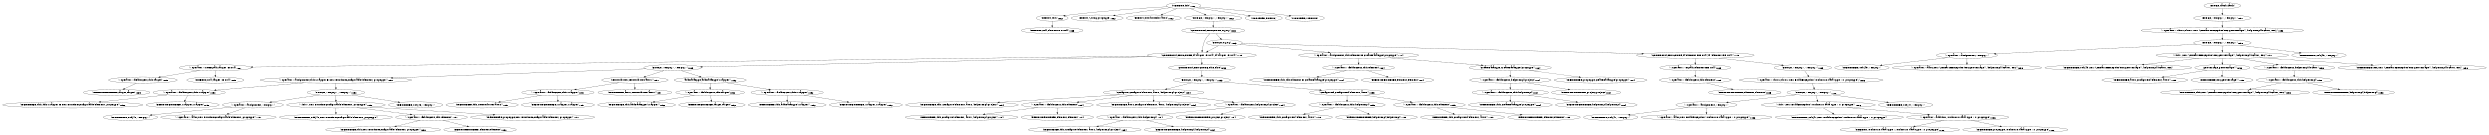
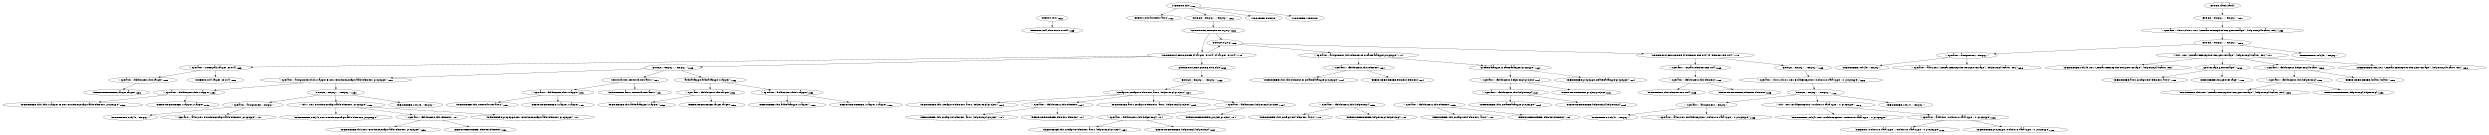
(1116, 10) -> none
(1097, 18) -> none
(1213, 49) -> (1213, 50)
(239, 67) -> (239, 67)
none -> (2370, 80)
(1347, 92) -> none
none -> (1672, 92)
